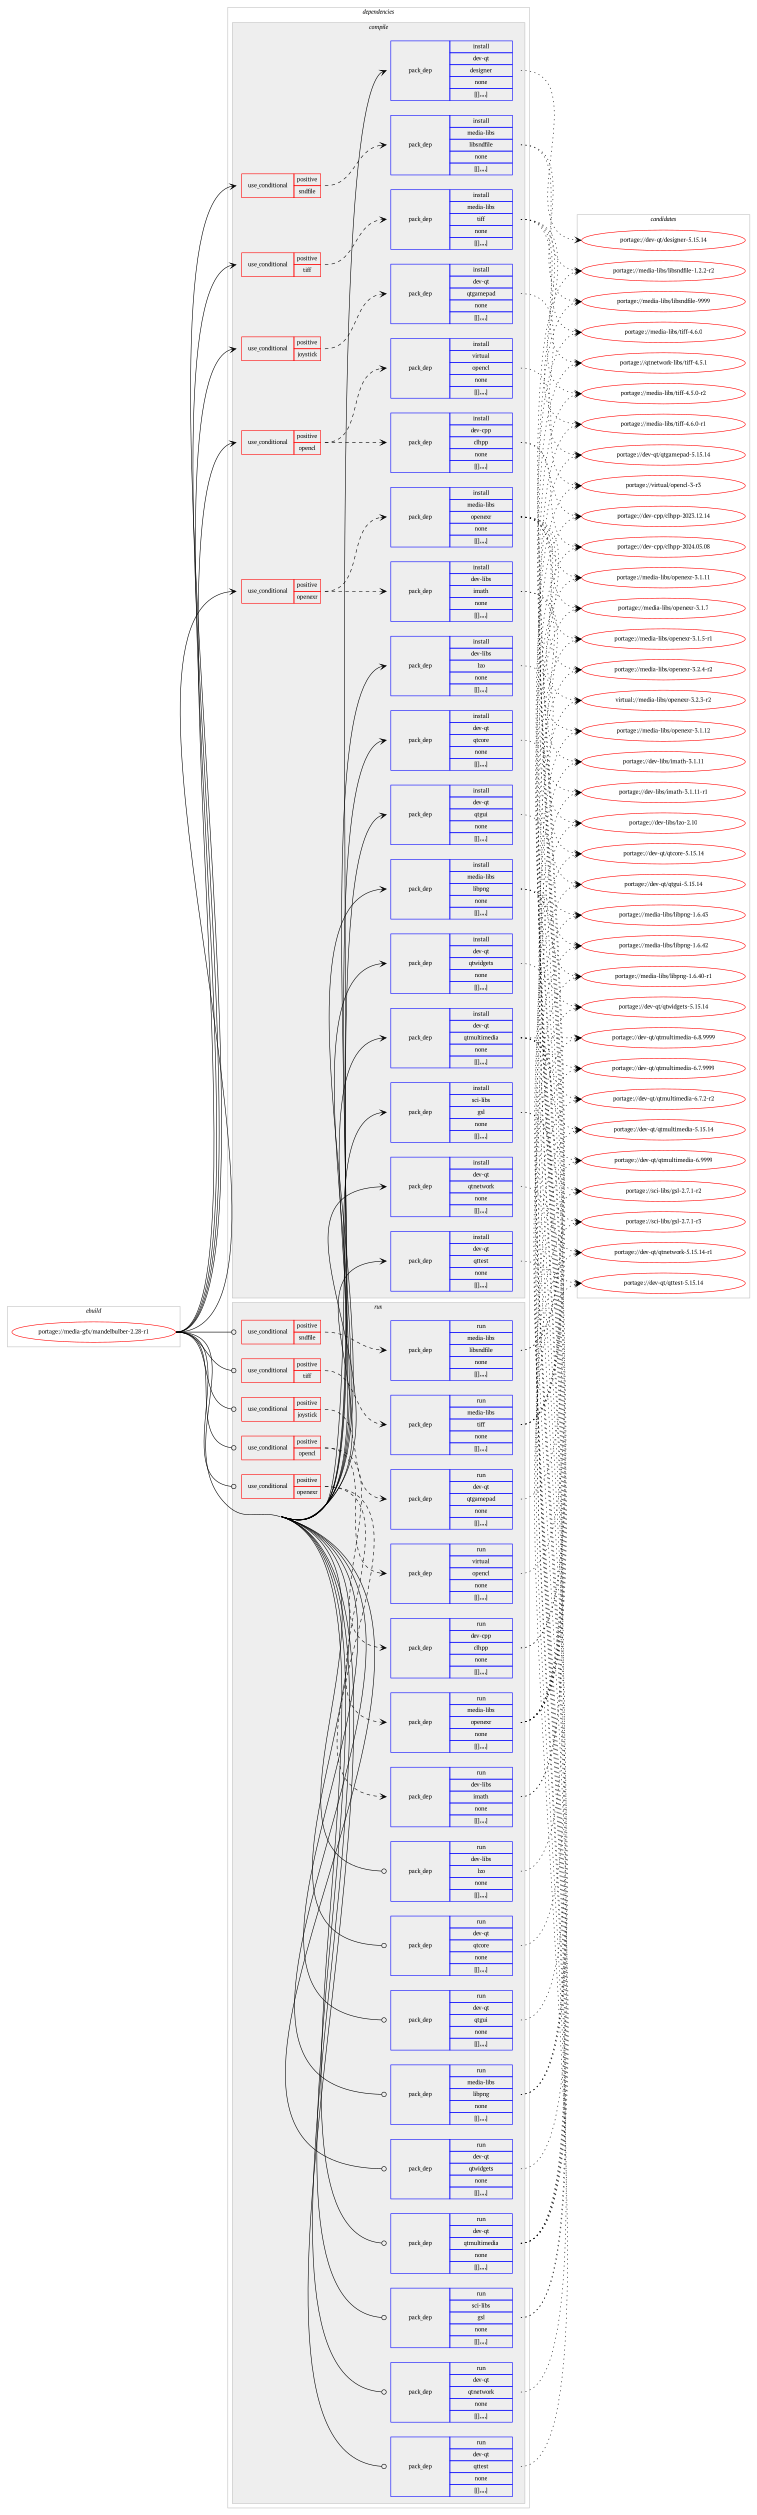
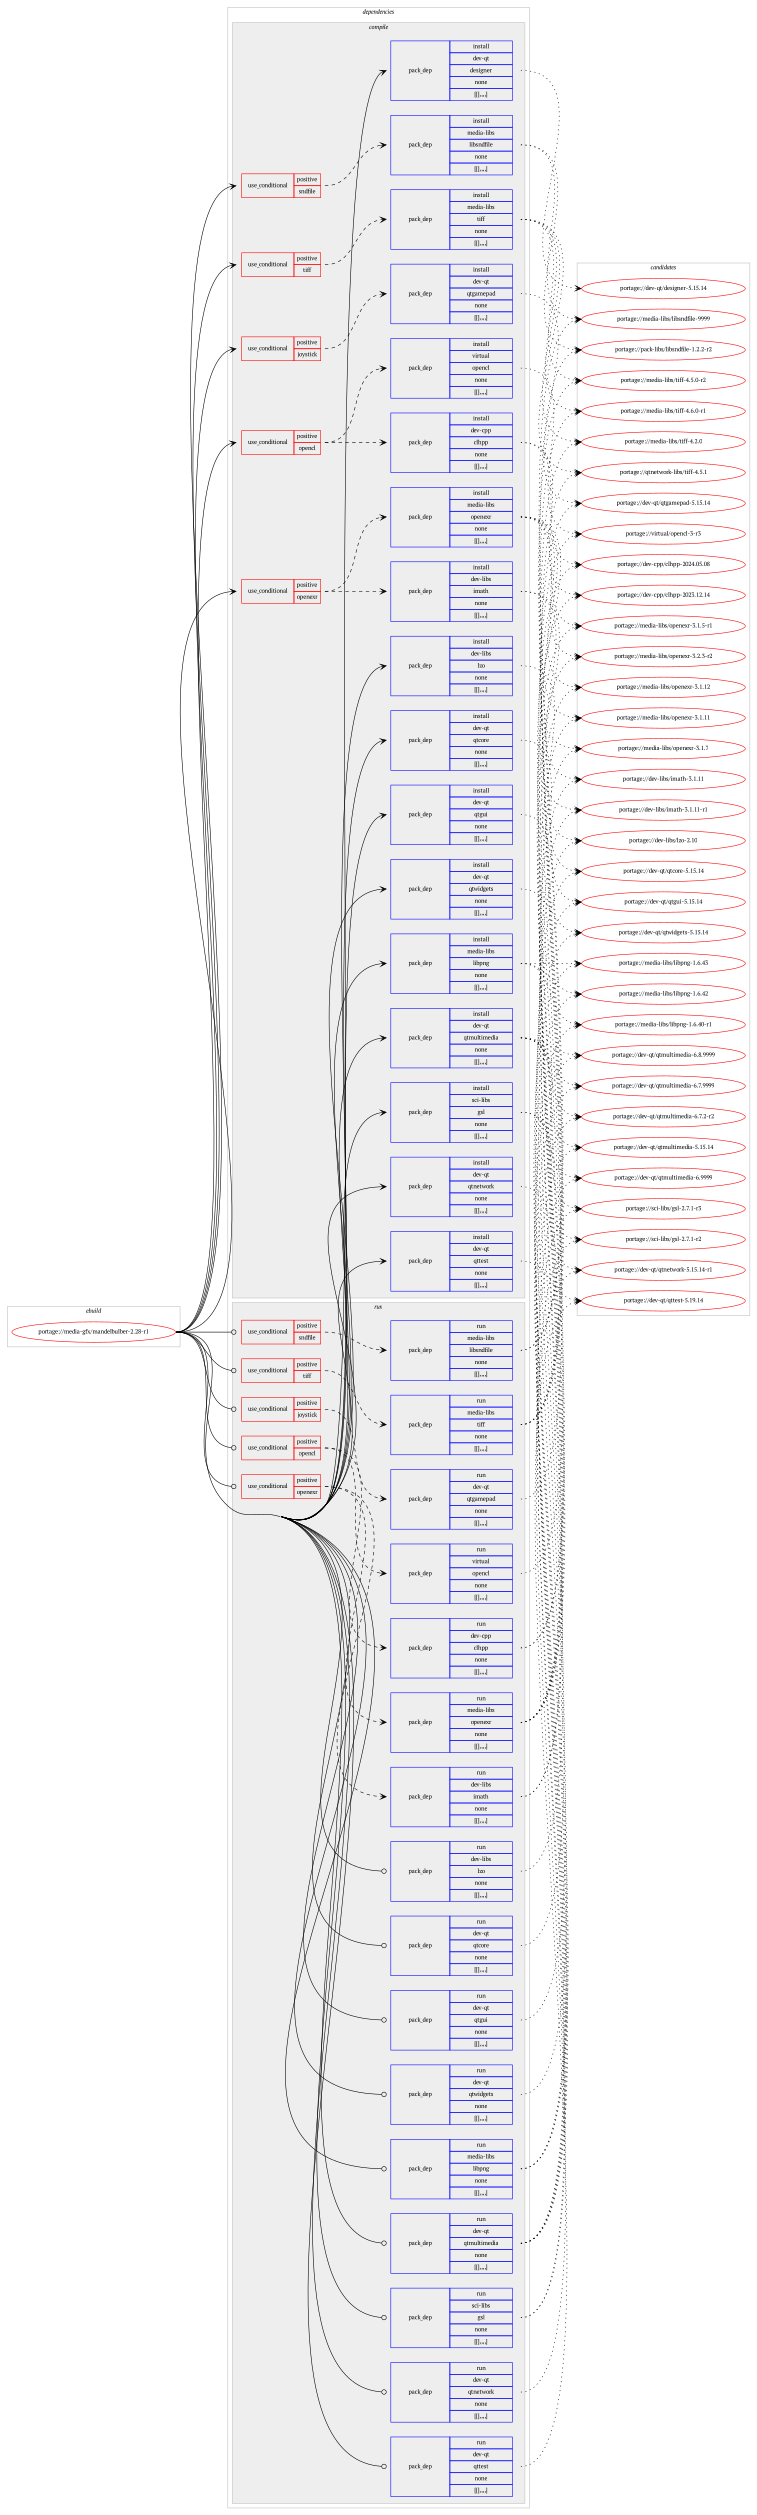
(663, 271) -> (663, 350)
(663, 332) -> (663, 442)
(663, 670) -> none
(663, 700) -> (663, 657)
(663, 1283) -> (663, 1301)
